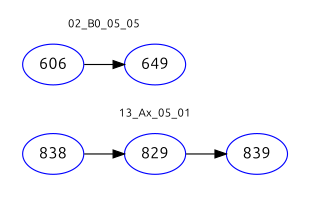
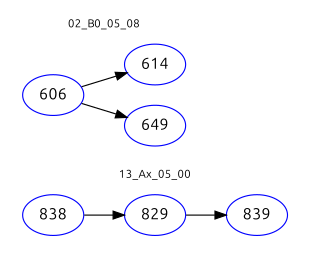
(104, 24) -> (104, 24)
none -> (155, 65)
(155, 114) -> (155, 175)
